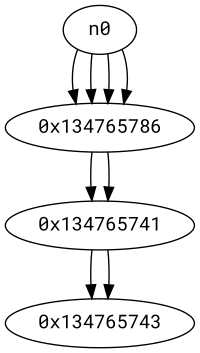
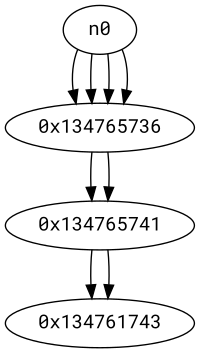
(100, 128) -> (100, 128)
(100, 323) -> (100, 323)
